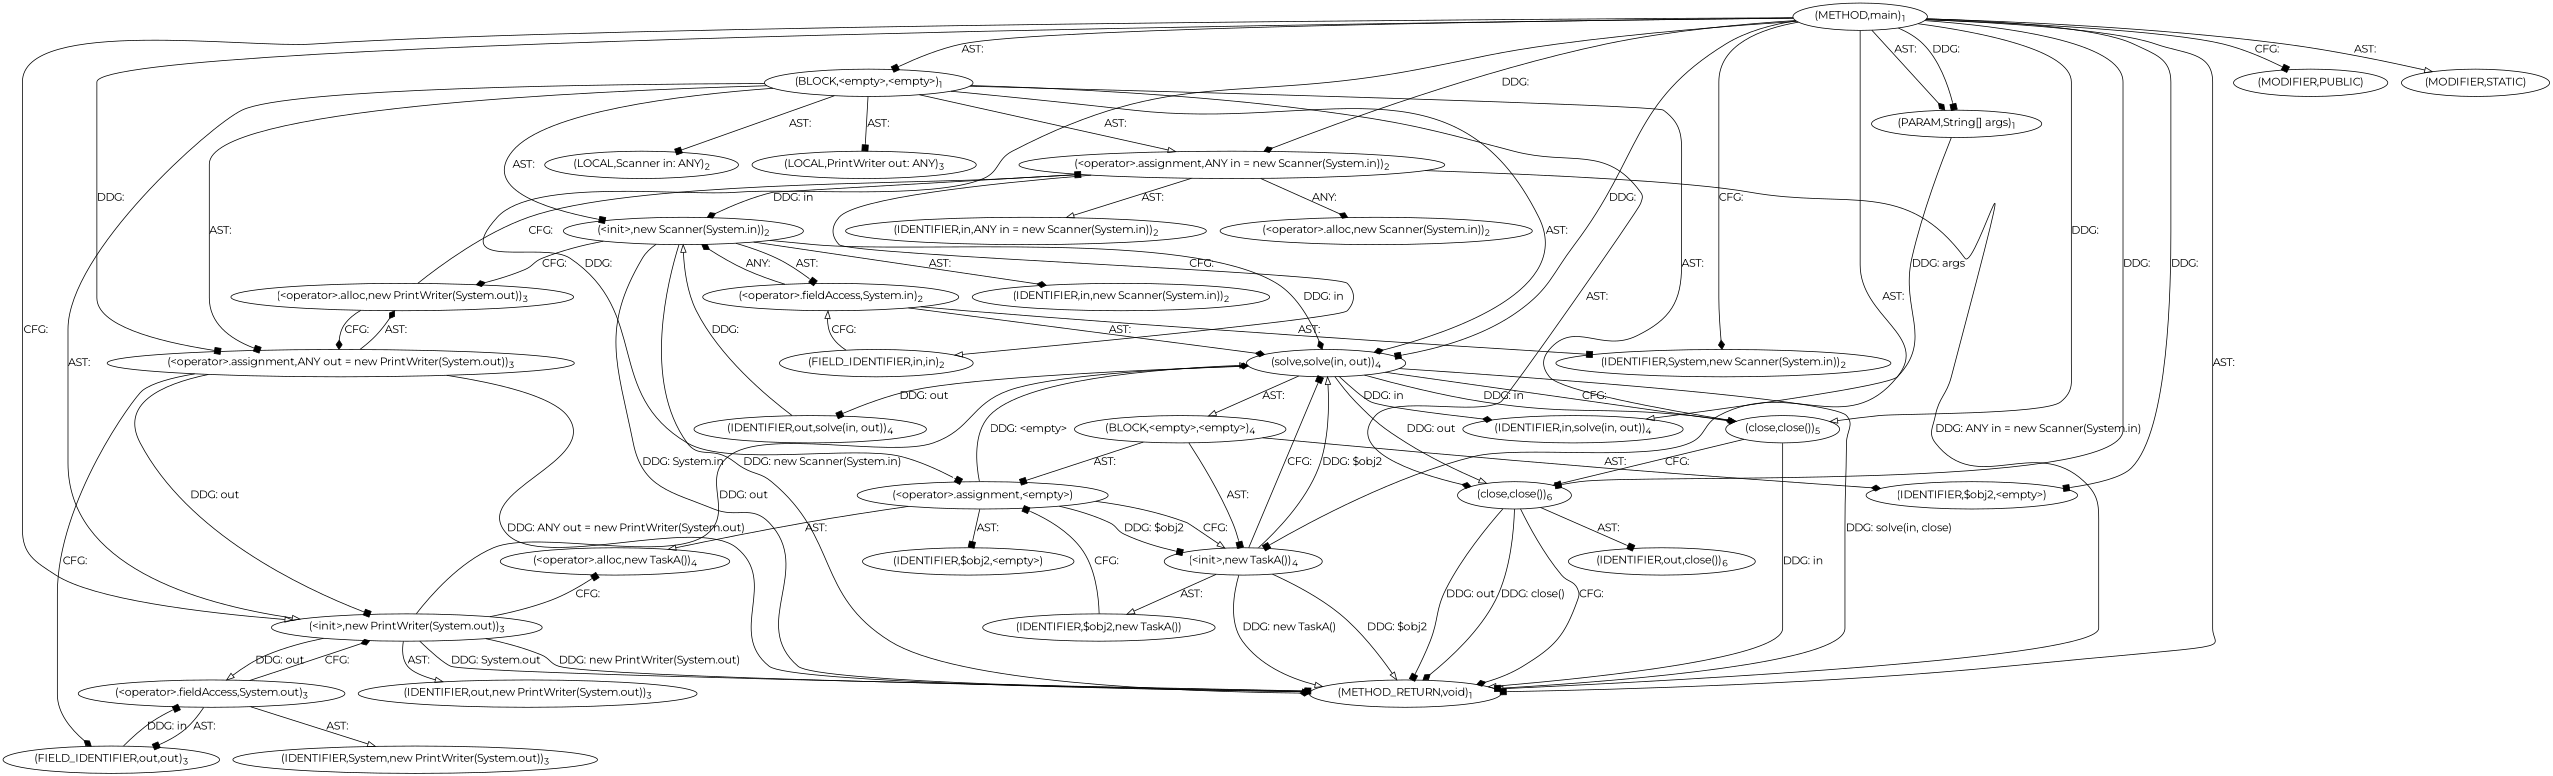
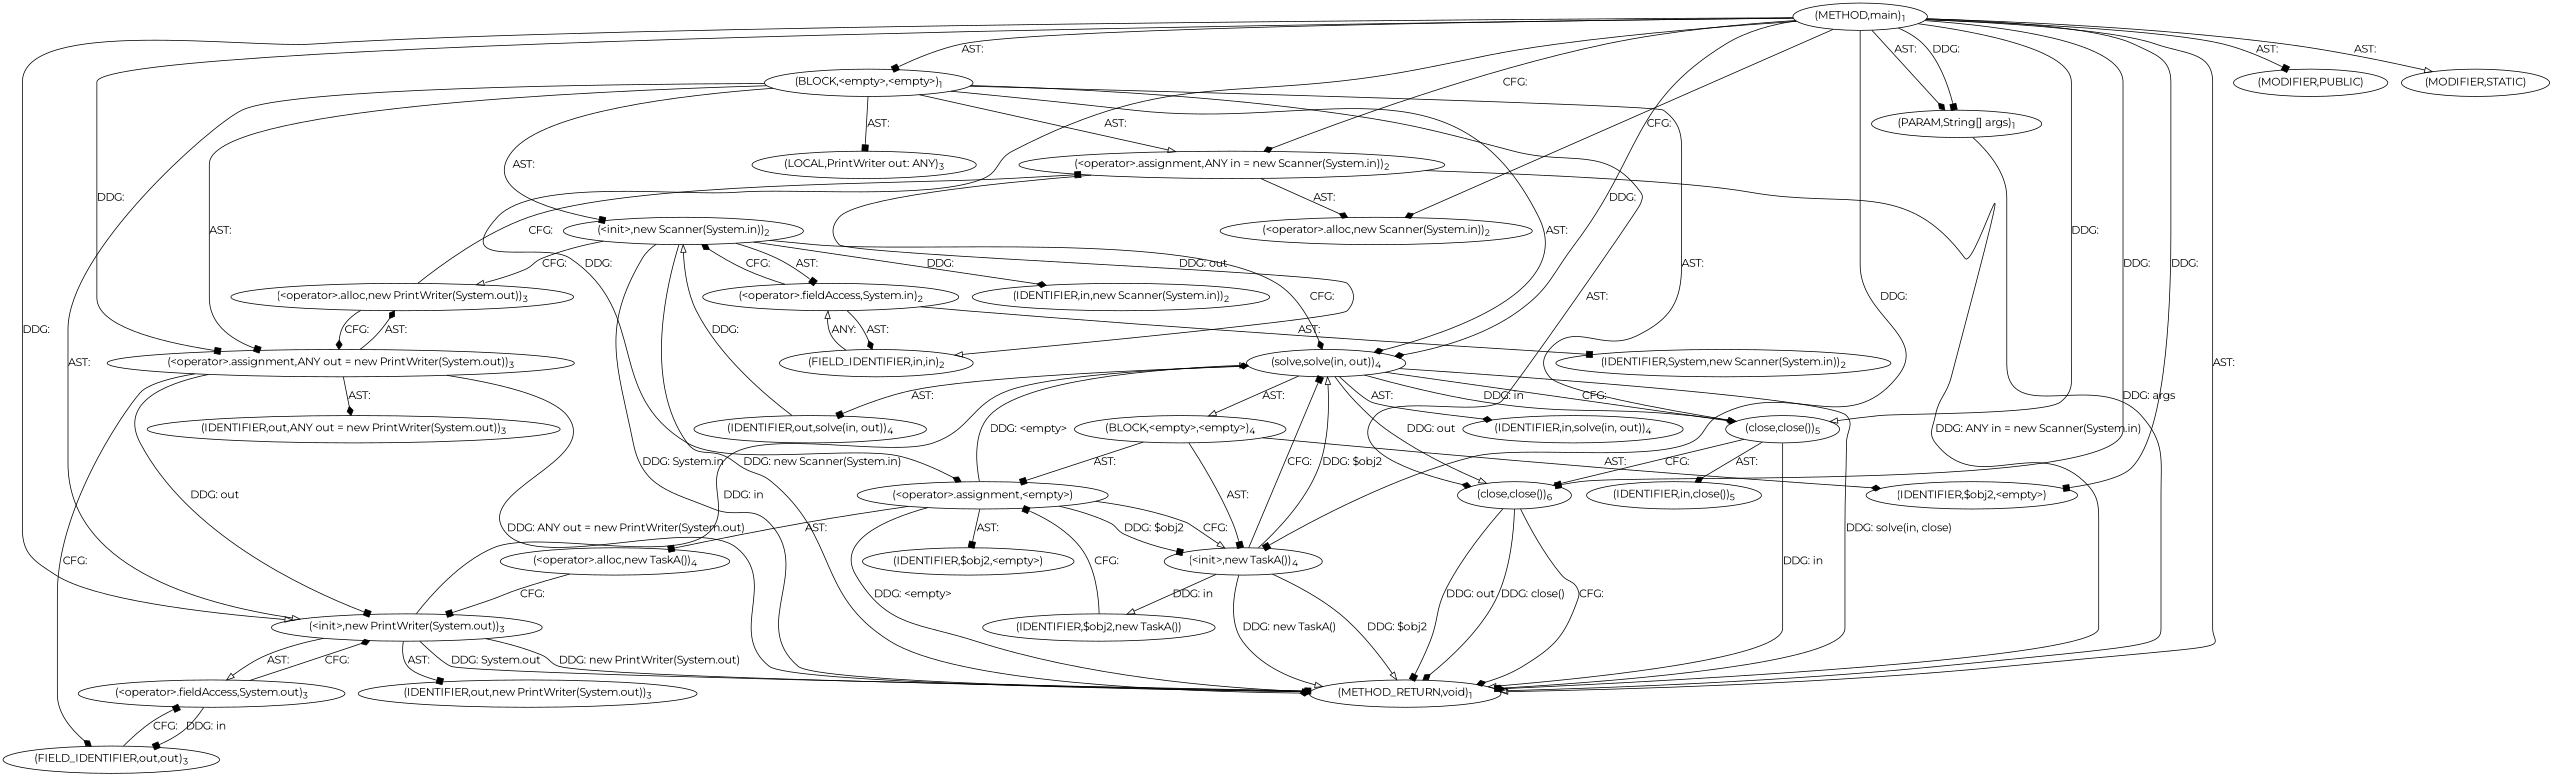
(2269, 50) -> (2269, 50)
(1517, 83) -> (1517, 83)
(1719, 157) -> (1623, 122)
(642, 165) -> none
(896, 185) -> none
(899, 191) -> (850, 192)
(1606, 196) -> (1606, 196)
(1326, 198) -> (1326, 198)
(1026, 231) -> none
(543, 258) -> (543, 258)
(760, 264) -> (760, 264)
(942, 264) -> (942, 264)
(1203, 264) -> (1203, 264)
(1324, 297) -> (1324, 297)
(1895, 297) -> (1895, 297)
(38, 330) -> (38, 330)
(846, 330) -> (846, 330)
(1082, 331) -> (860, 325)
(1912, 354) -> (2144, 643)
(924, 396) -> (924, 396)
(1384, 396) -> (1384, 396)
none -> (354, 429)
(1951, 457) -> (1951, 457)
(744, 495) -> (744, 495)
none -> (1674, 495)
(792, 525) -> (792, 525)
(1662, 561) -> none
(2213, 564) -> (2213, 564)
(1193, 594) -> (1193, 594)
(542, 603) -> (511, 592)
none -> (1012, 652)
(280, 661) -> (280, 661)
(409, 668) -> (409, 668)
(167, 727) -> (167, 727)
(206, 727) -> (206, 727)
(415, 760) -> none
